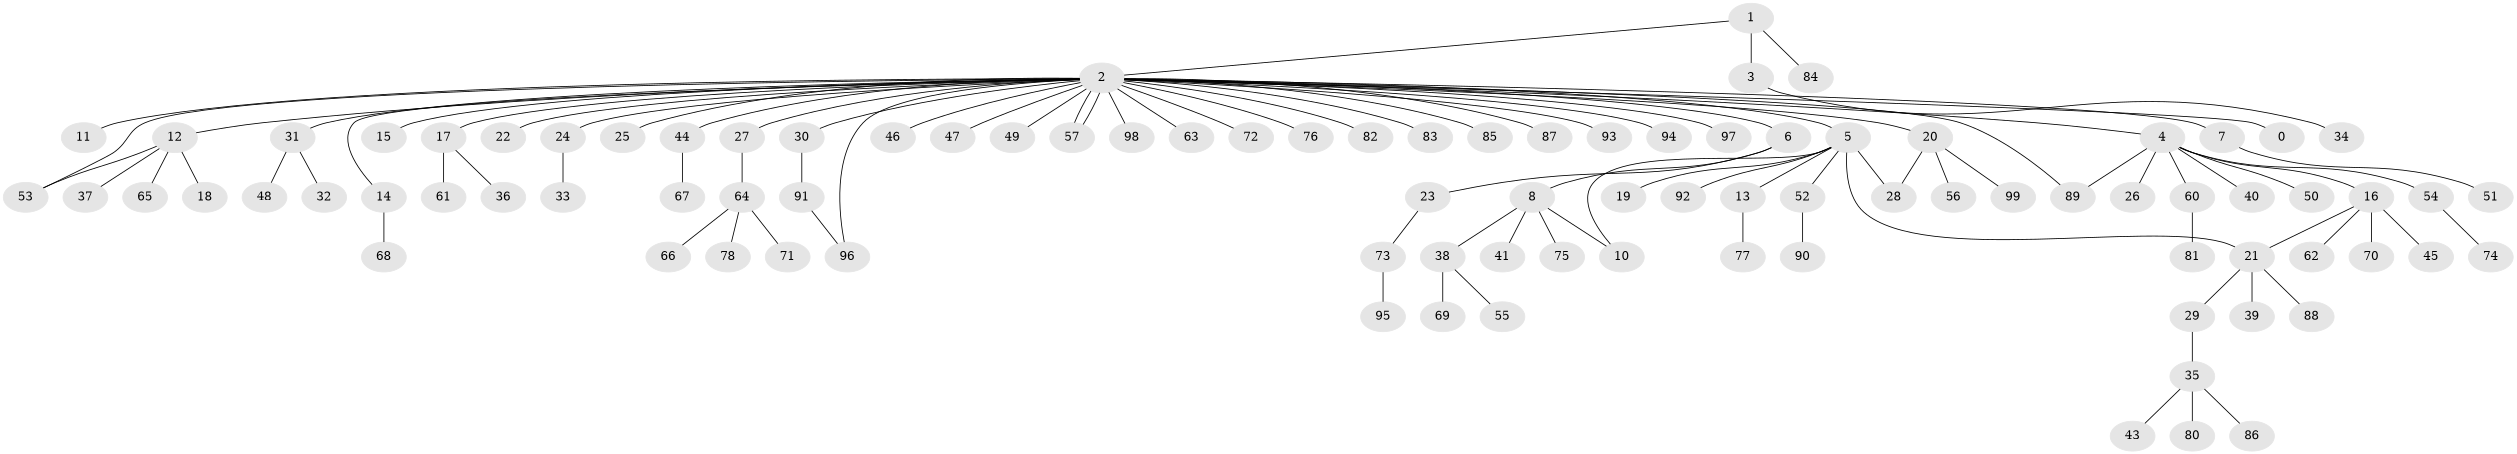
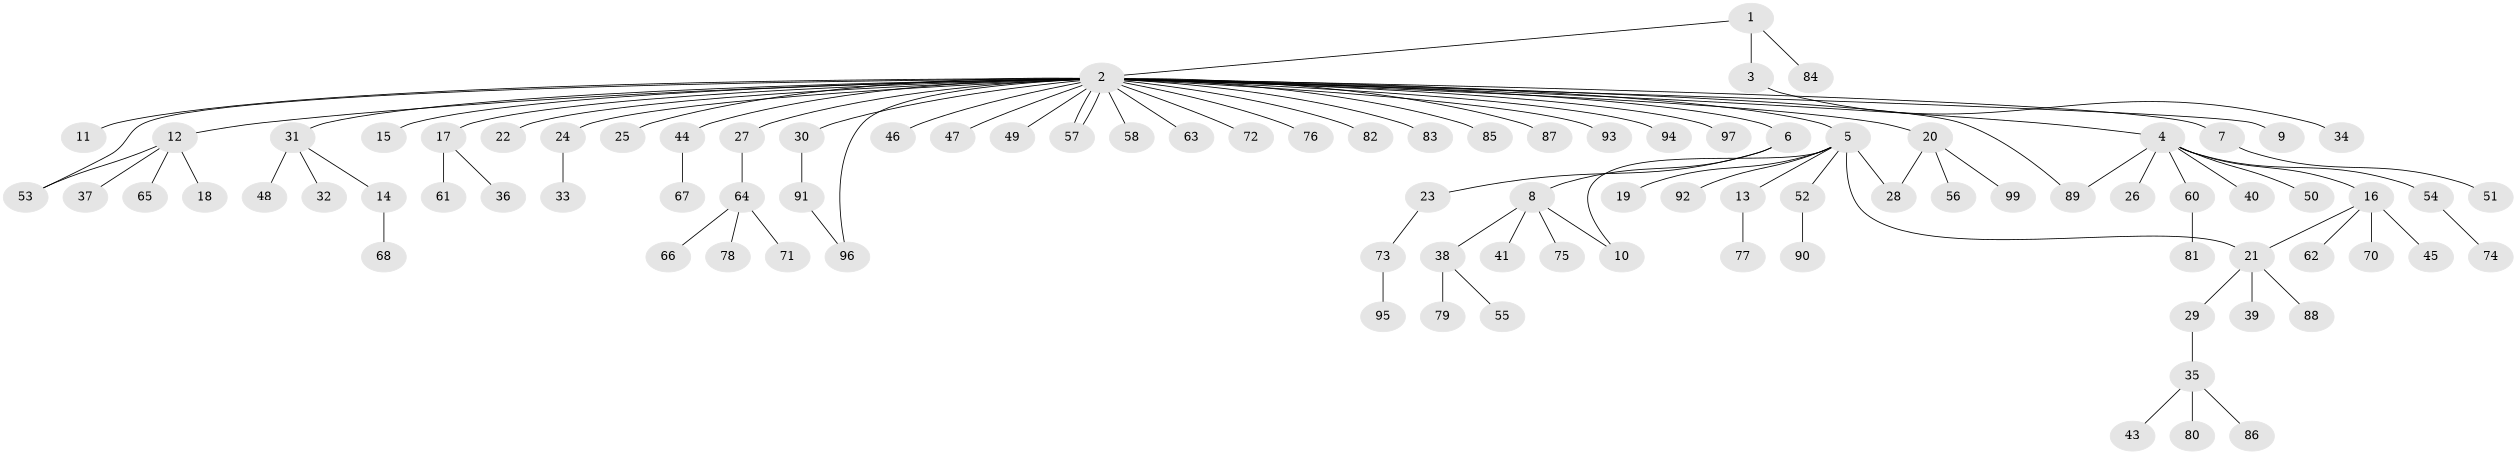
(681, 92) -> (338, 168)
(1132, 138) -> (1132, 138)
(2282, 138) -> (2282, 138)
(1443, 317) -> (1443, 317)
